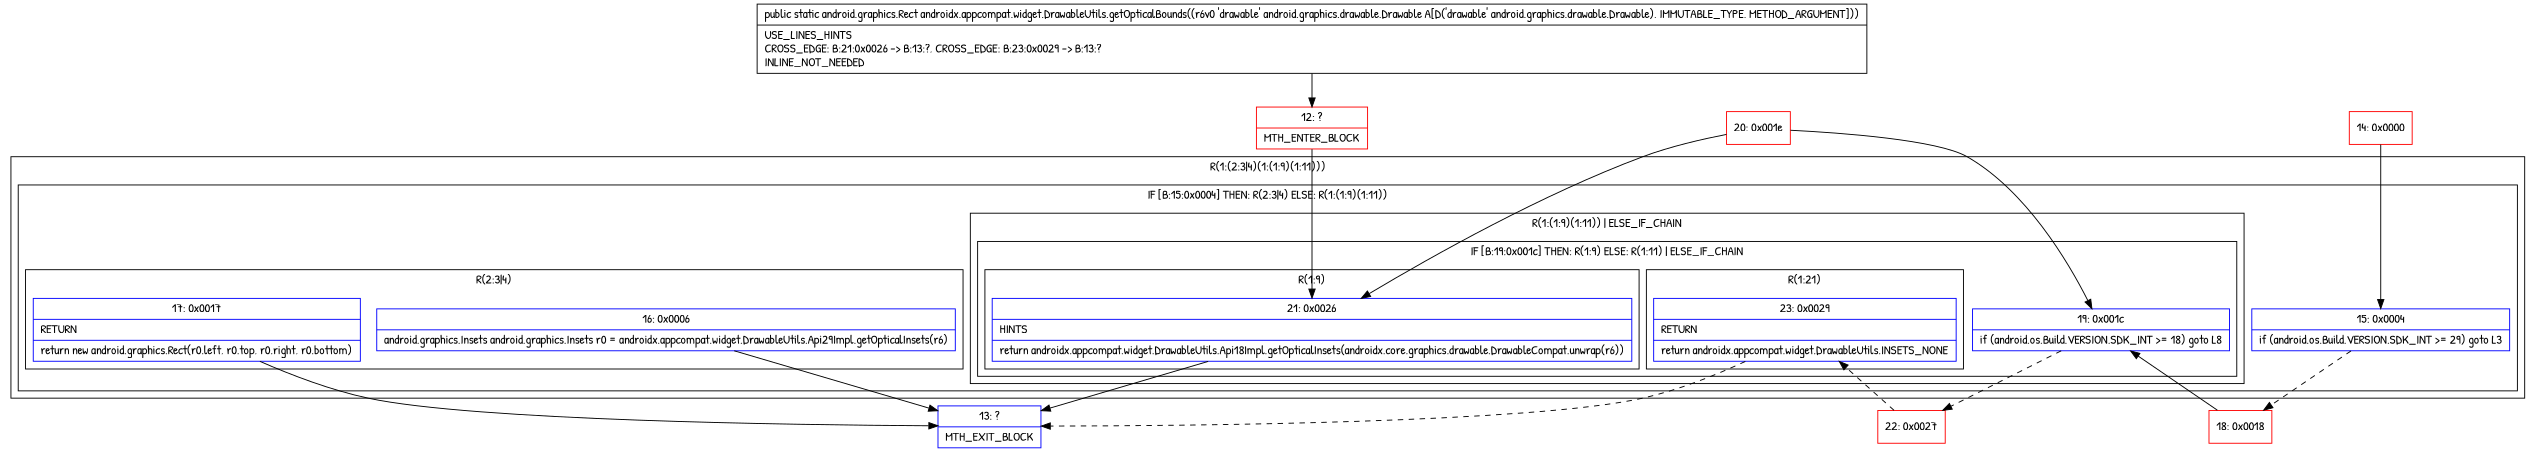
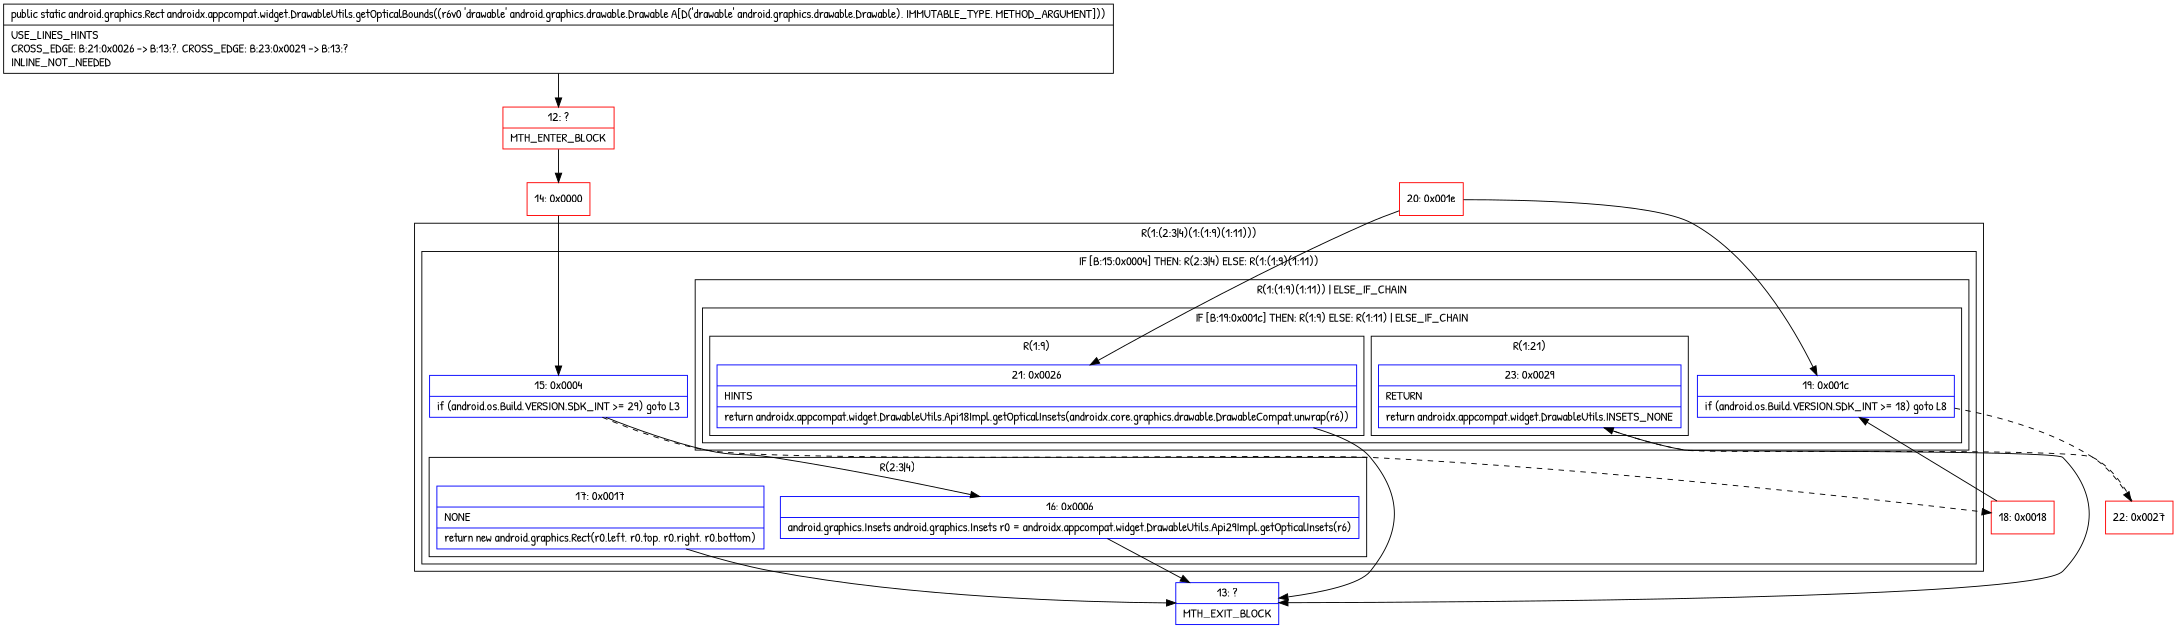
(1312, 219) -> (559, 161)
(59, 329) -> (457, 517)
(1402, 420) -> (1971, 586)
none -> (815, 464)
